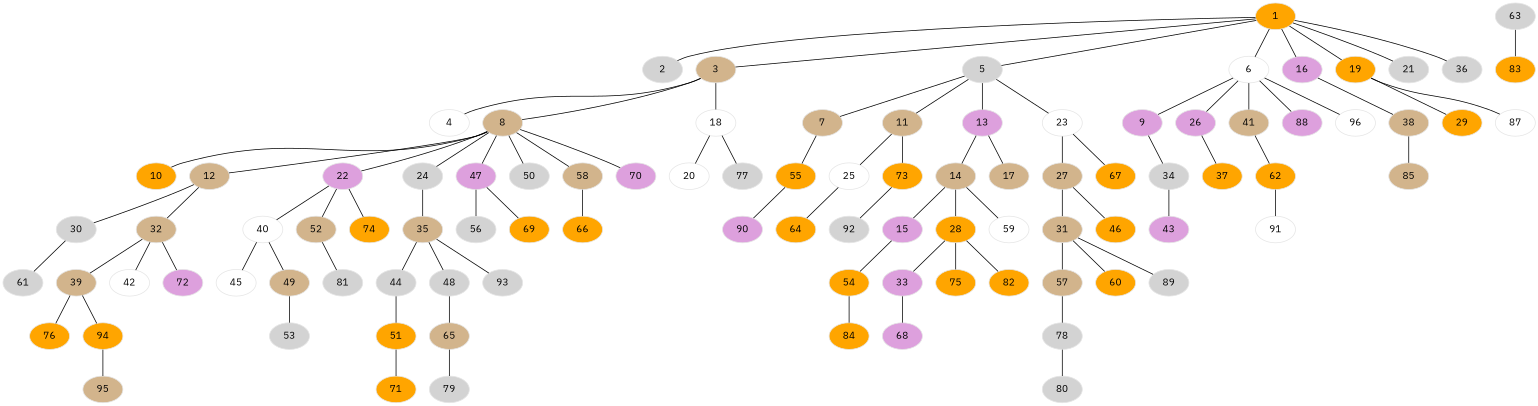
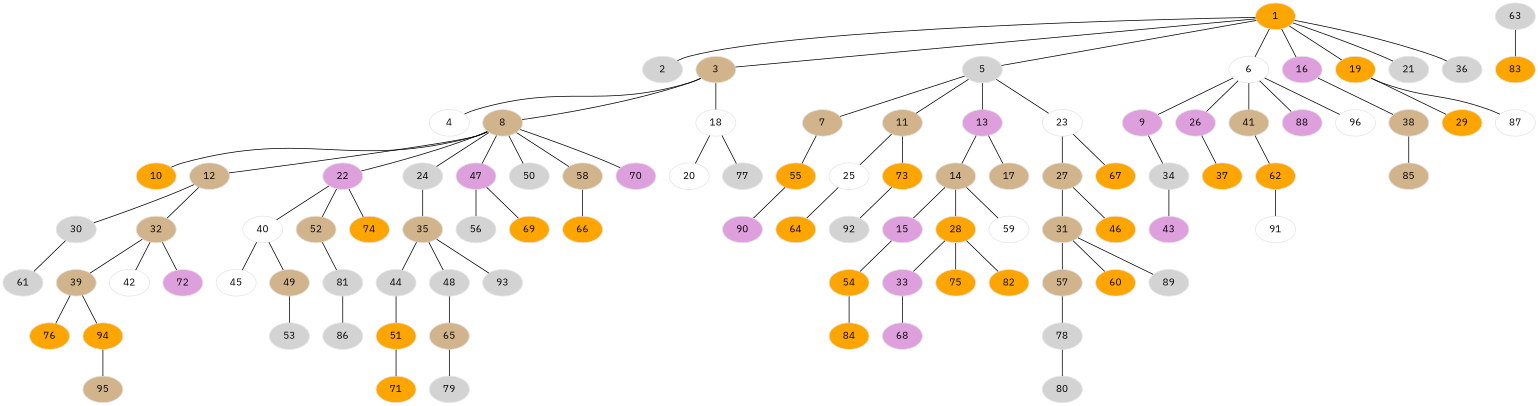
none -> (343, 336)
